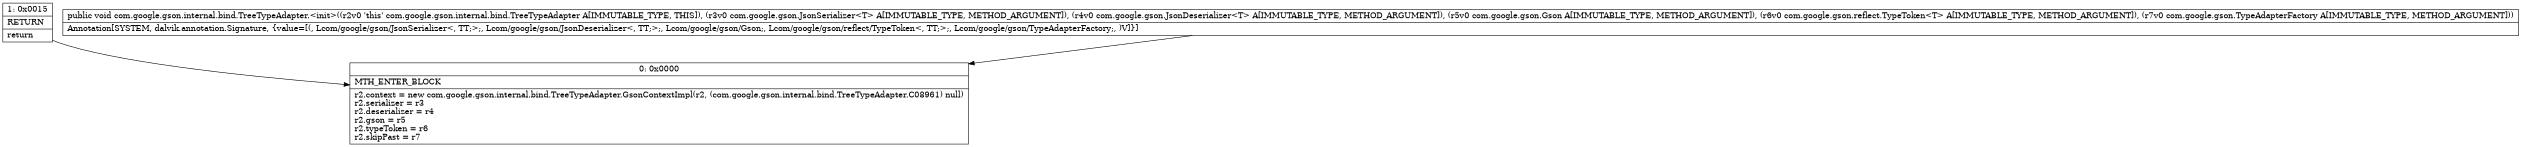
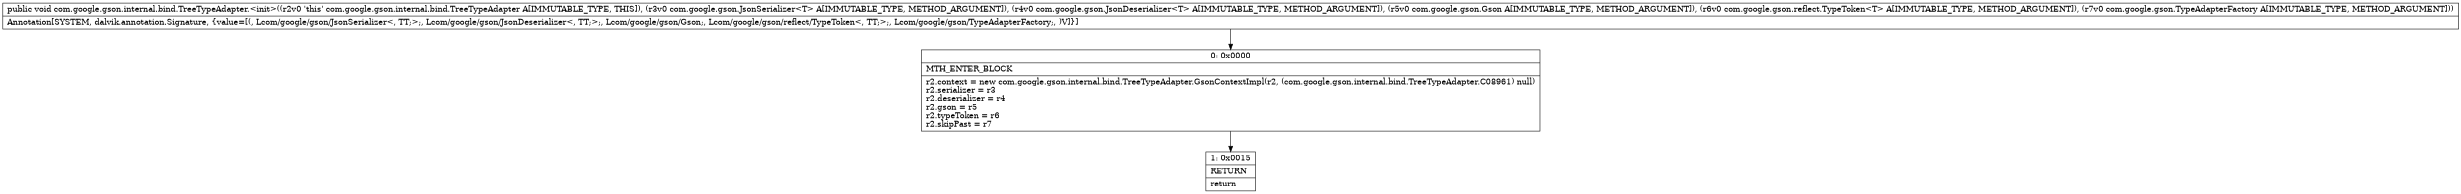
(197, 69) -> (1231, 139)
